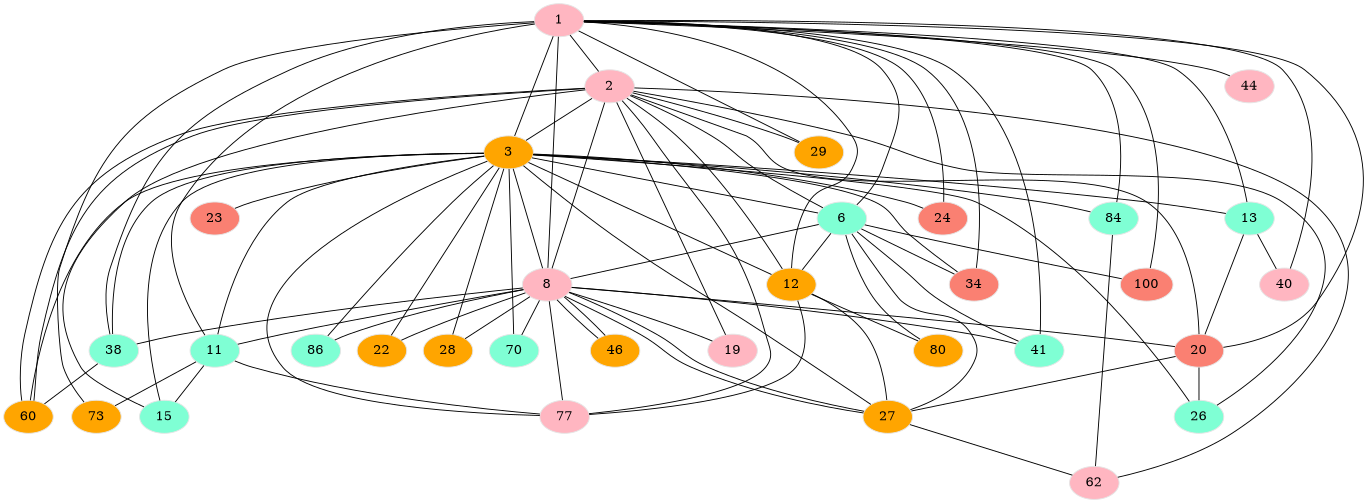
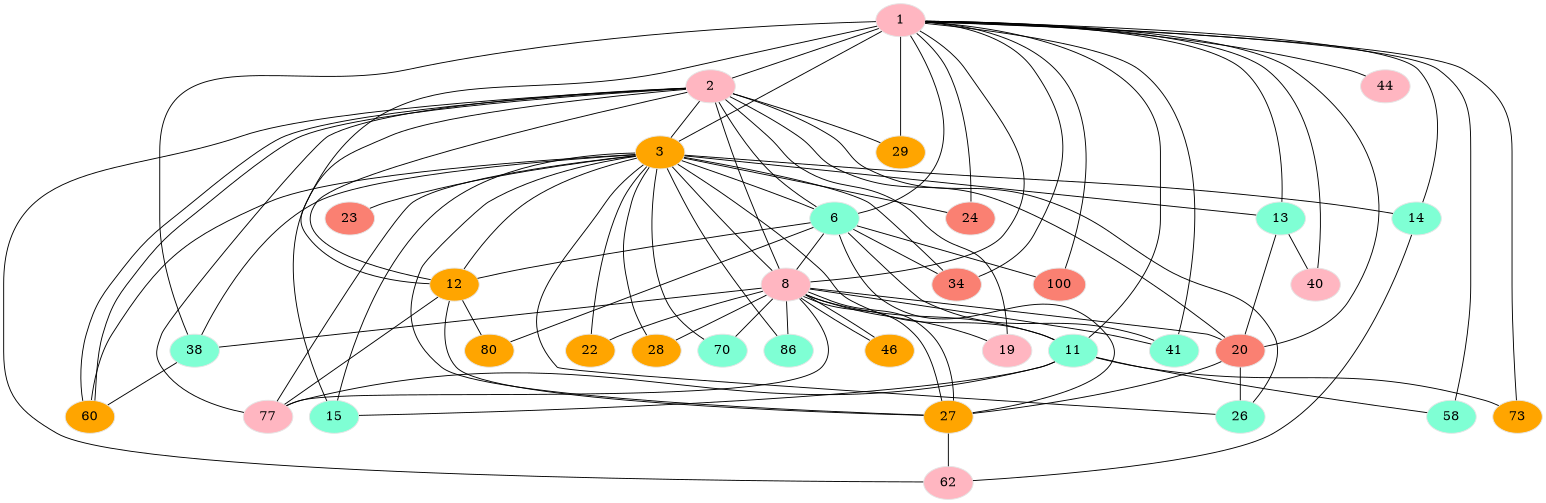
(1114, 218) -> (1417, 218)
none -> (1451, 417)
